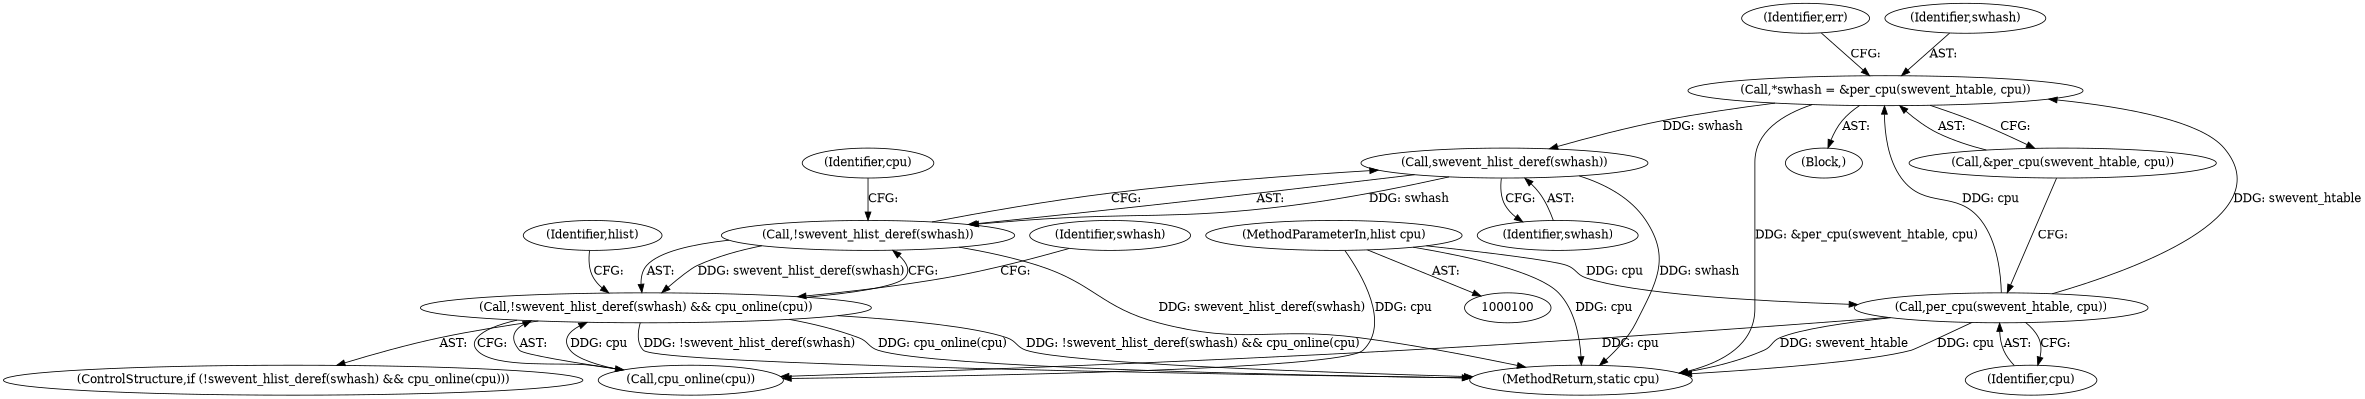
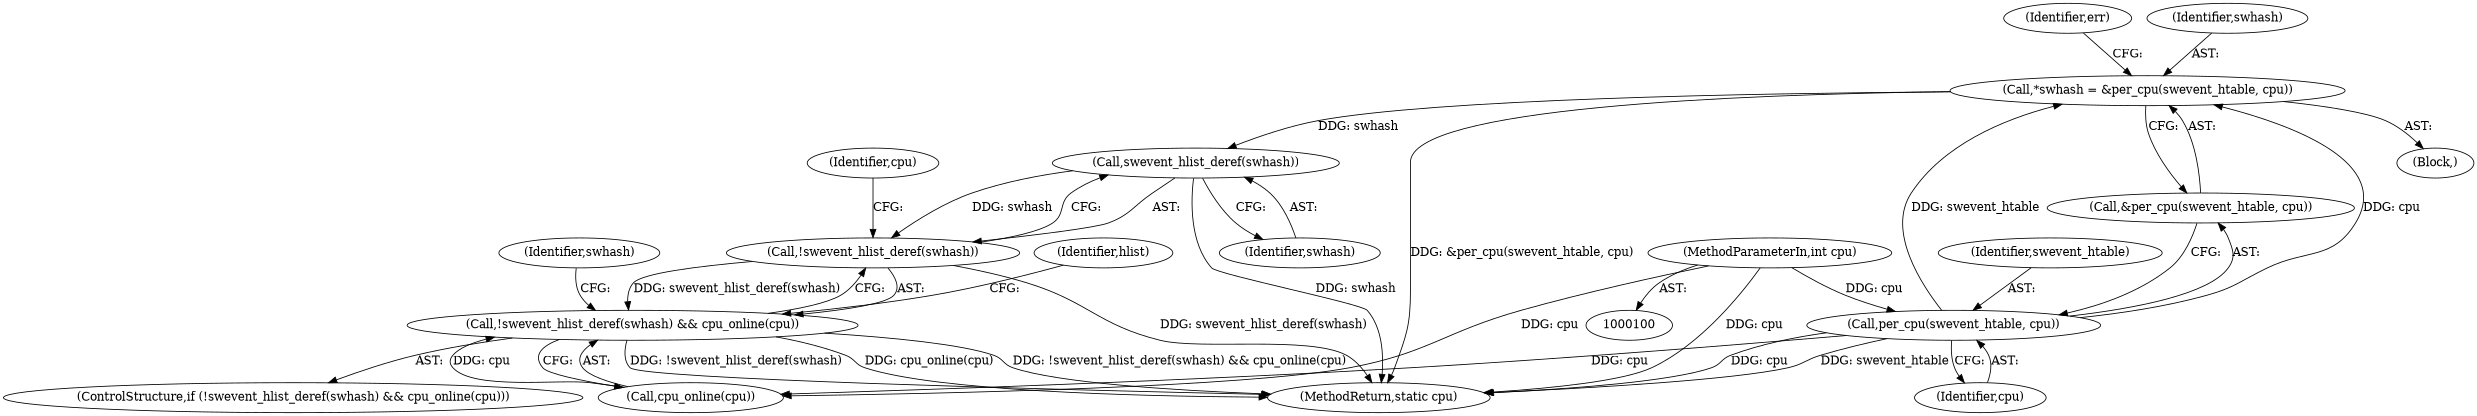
(1334, 235) -> (1770, 253)
none -> (2050, 253)
none -> (2173, 297)
